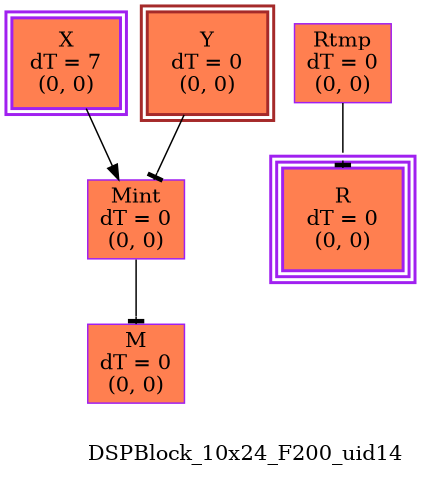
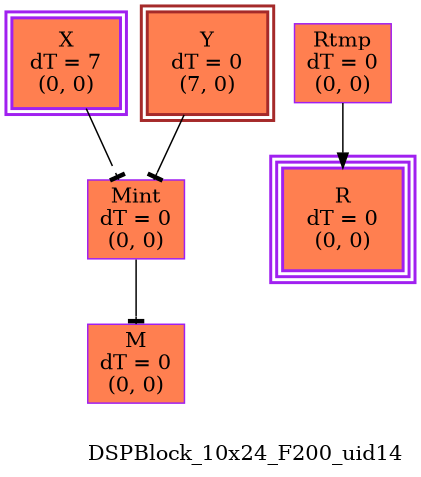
(208, 63) -> (208, 63)
(343, 128) -> (343, 128)
(99, 137) -> (99, 137)
